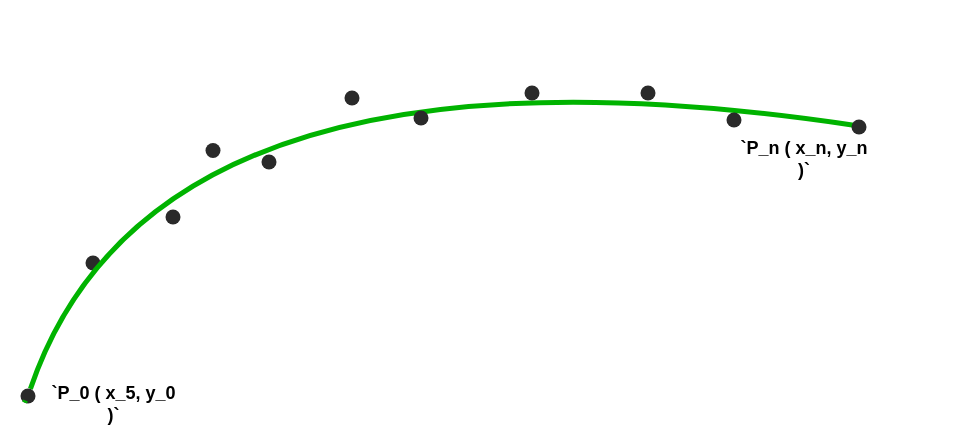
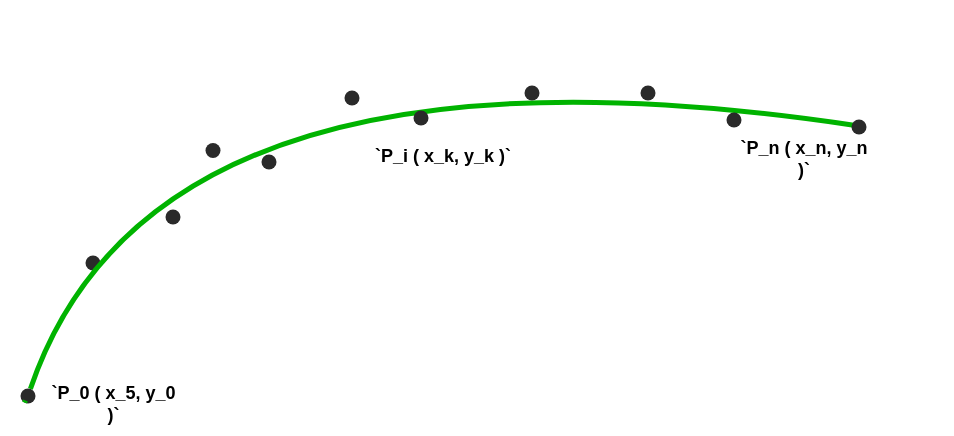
none -> (444, 157)
